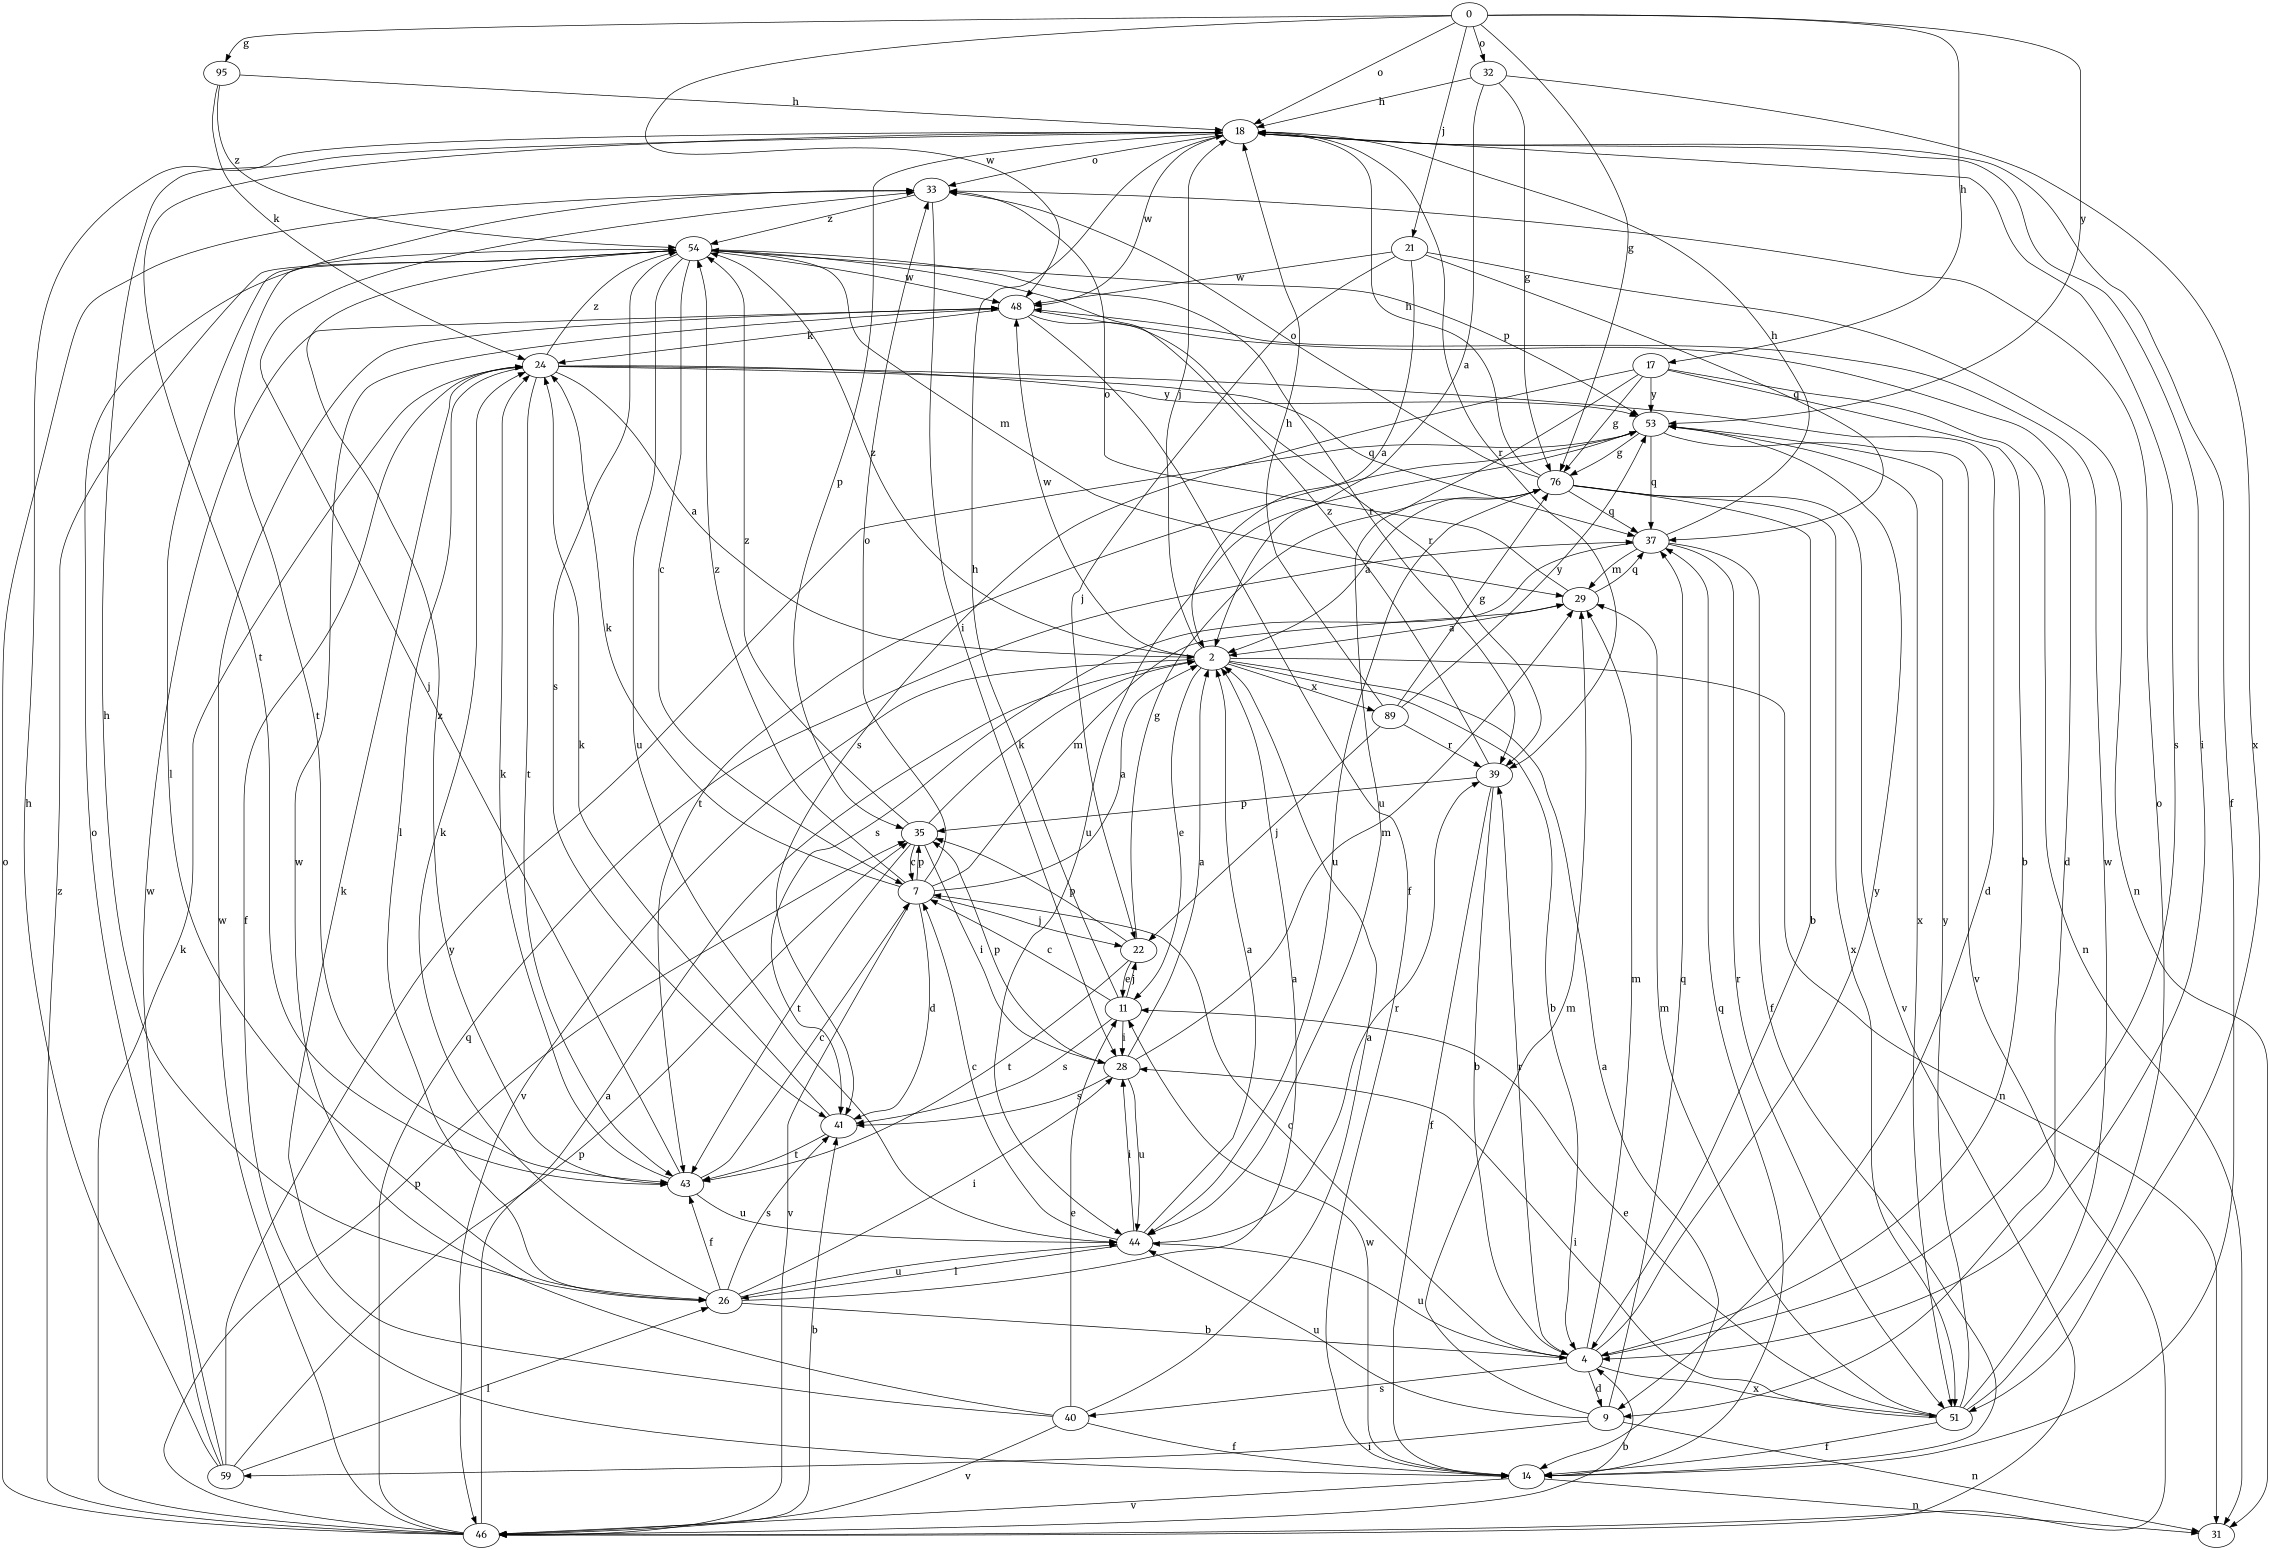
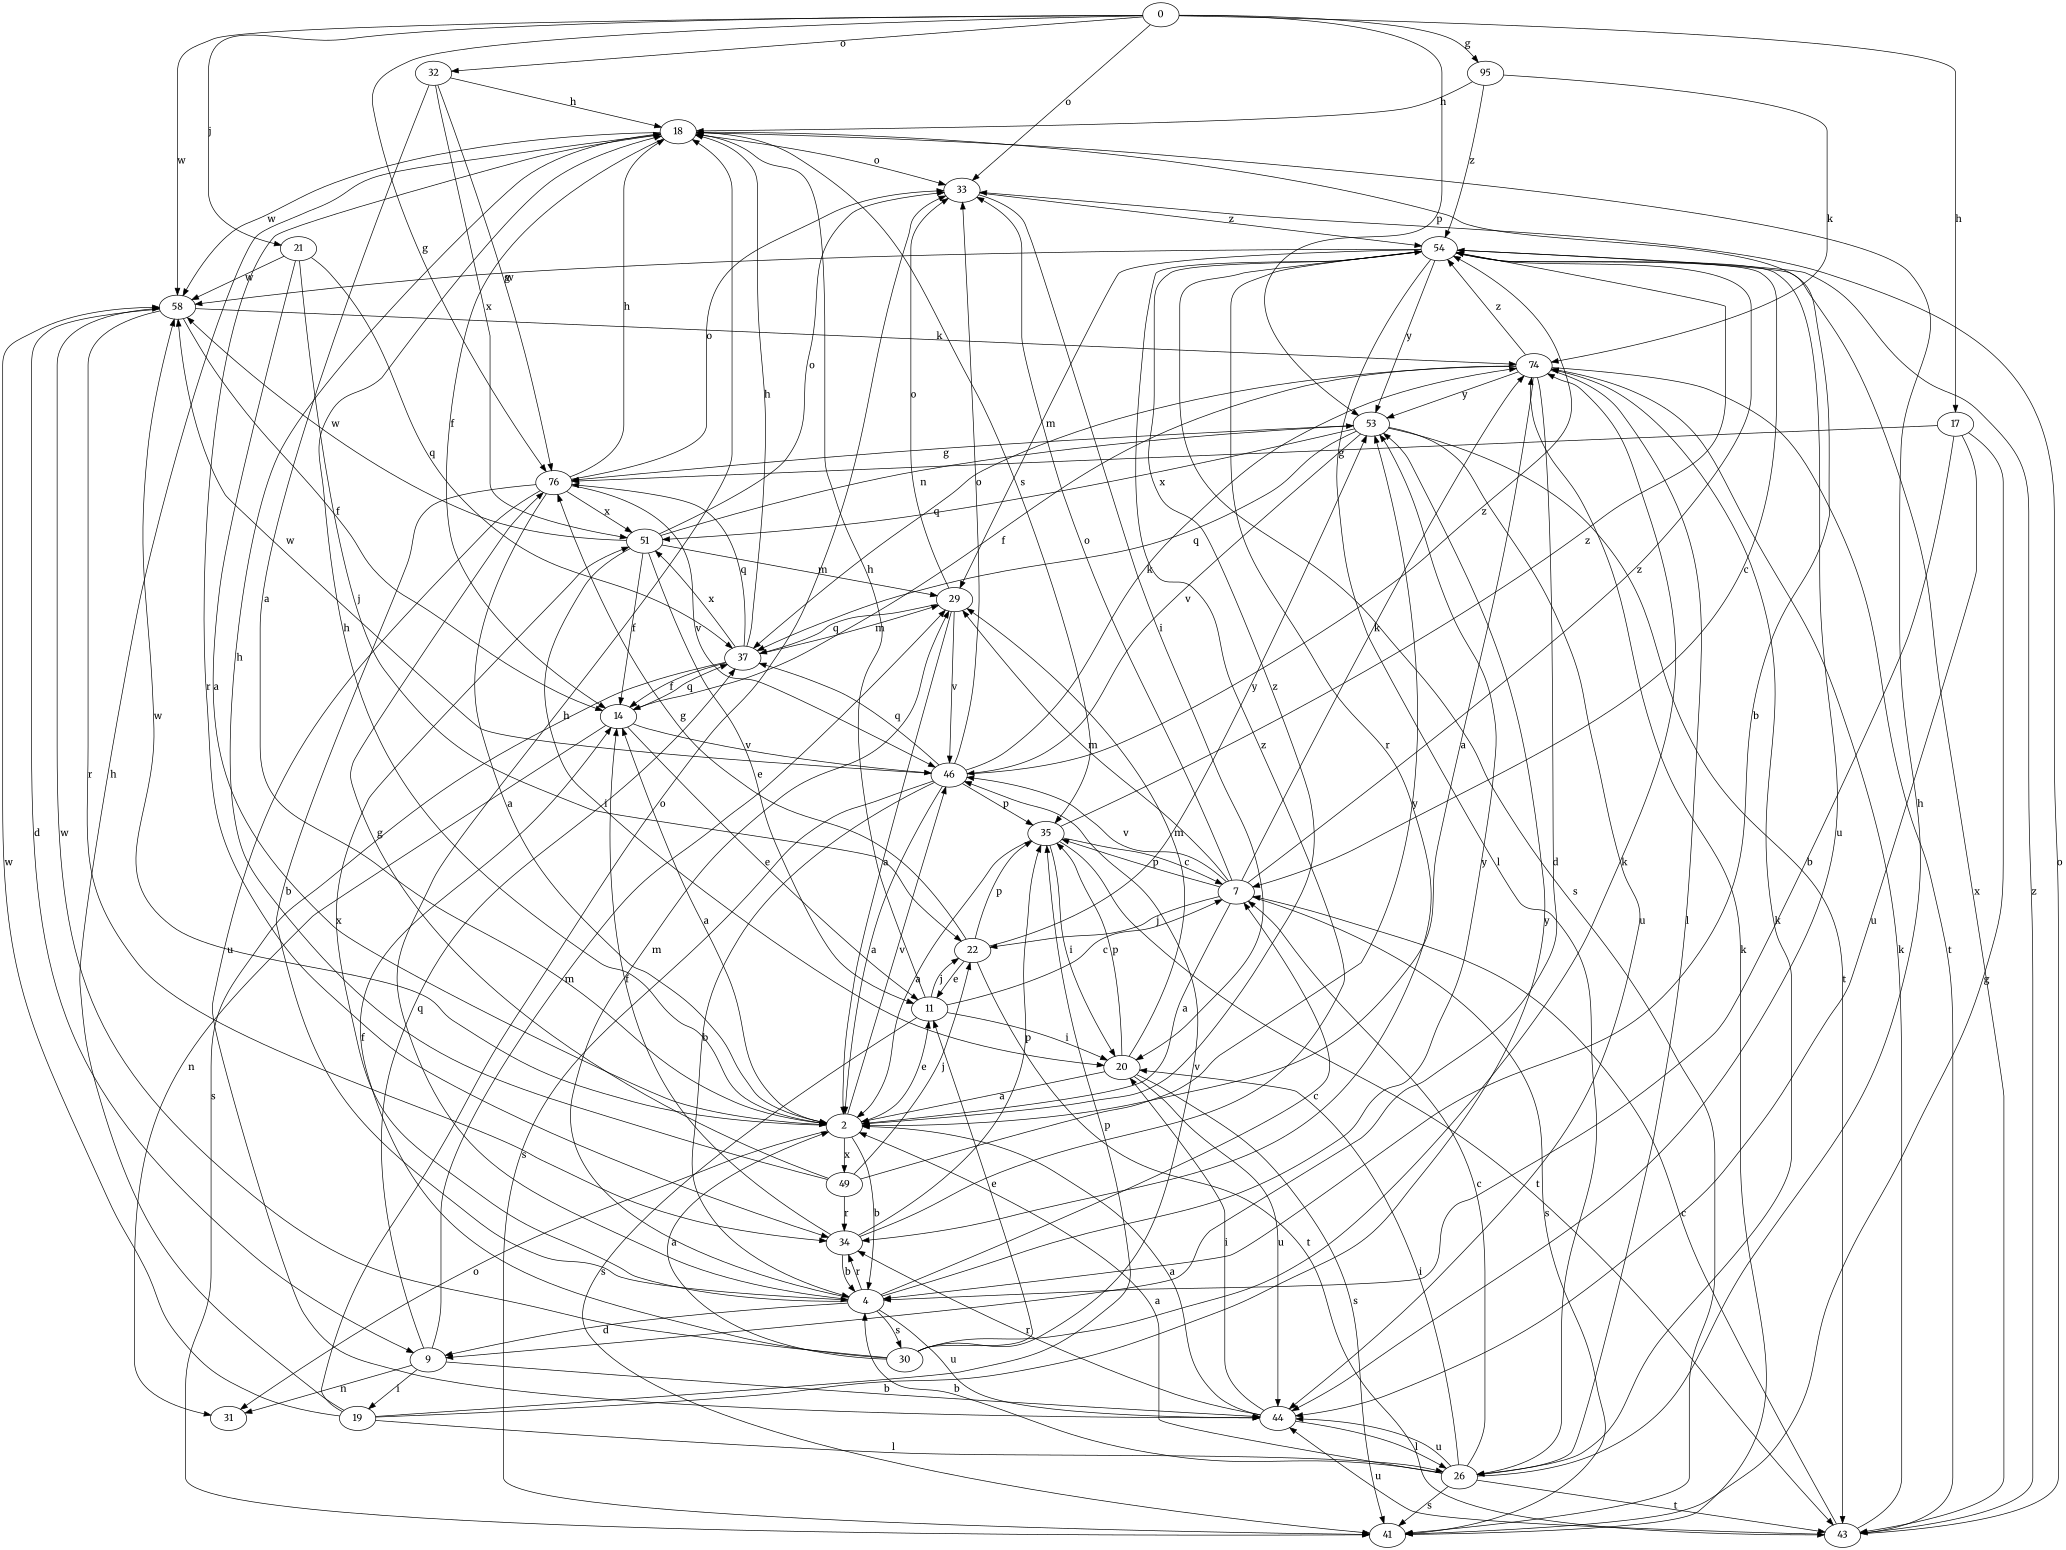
(1358, 72) -> (1064, 100)
(2084, 219) -> (1440, 219)
(146, 304) -> none
(1016, 307) -> (177, 307)
(1507, 336) -> (1409, 336)
(540, 366) -> (1534, 366)
(1651, 392) -> (1224, 739)
(1180, 395) -> (347, 629)
(840, 483) -> (1023, 483)
(1599, 509) -> (711, 516)
(914, 532) -> (1278, 705)
(2121, 666) -> none
none -> (952, 684)
(429, 687) -> (2060, 863)
(318, 717) -> (1977, 892)
(1390, 717) -> (844, 1184)
(859, 746) -> (1987, 980)
(1022, 746) -> (918, 980)
(2176, 746) -> (567, 717)
(2203, 746) -> (1756, 717)
(1494, 775) -> (844, 1243)
(2046, 828) -> none
(1946, 921) -> (924, 483)
(1739, 980) -> (712, 600)
(933, 1009) -> (1547, 1214)
(1122, 1067) -> (1122, 1067)
(2003, 1097) -> (476, 1272)
(980, 1105) -> (1461, 1151)
(769, 1161) -> none
(711, 1243) -> (1676, 1506)
(1370, 1243) -> (768, 863)
(815, 1331) -> (524, 1155)
(1317, 1331) -> (887, 1389)
(1071, 1418) -> (905, 1360)
(226, 1477) -> (358, 1418)
